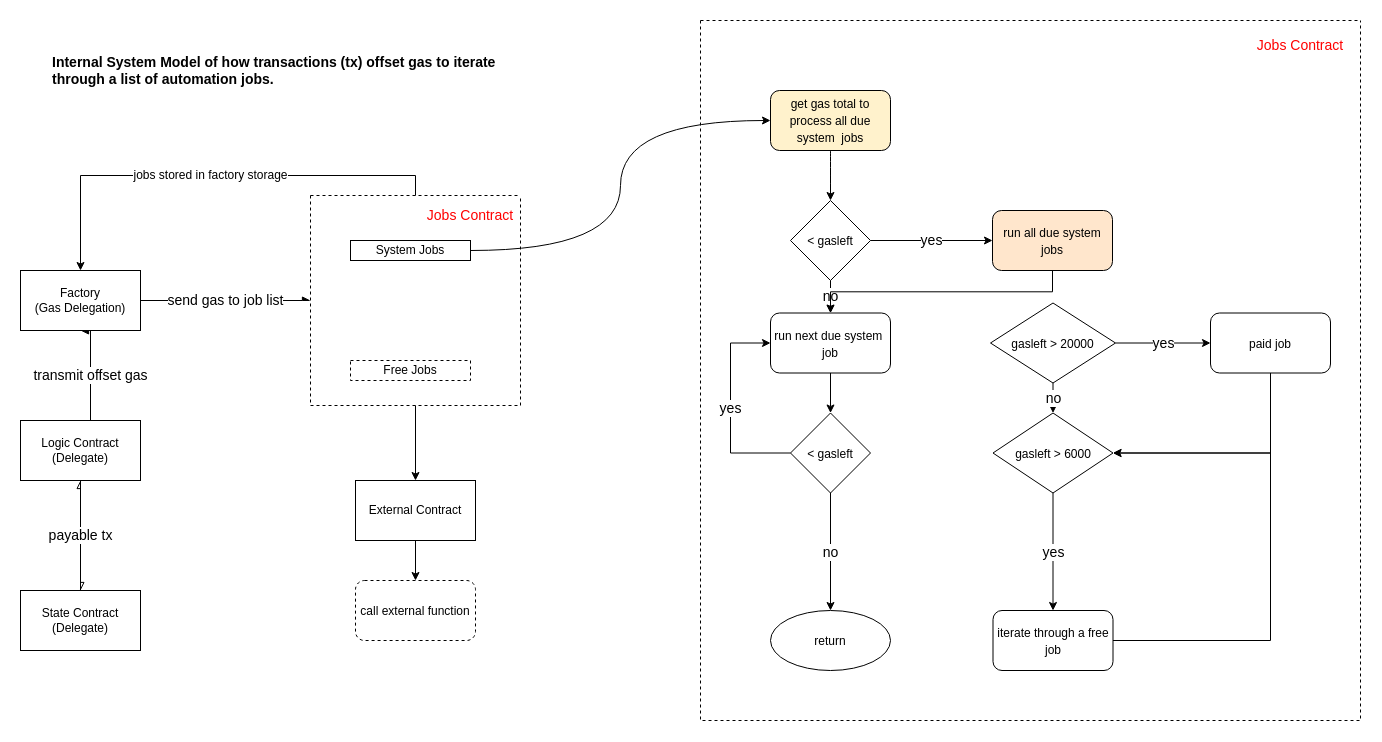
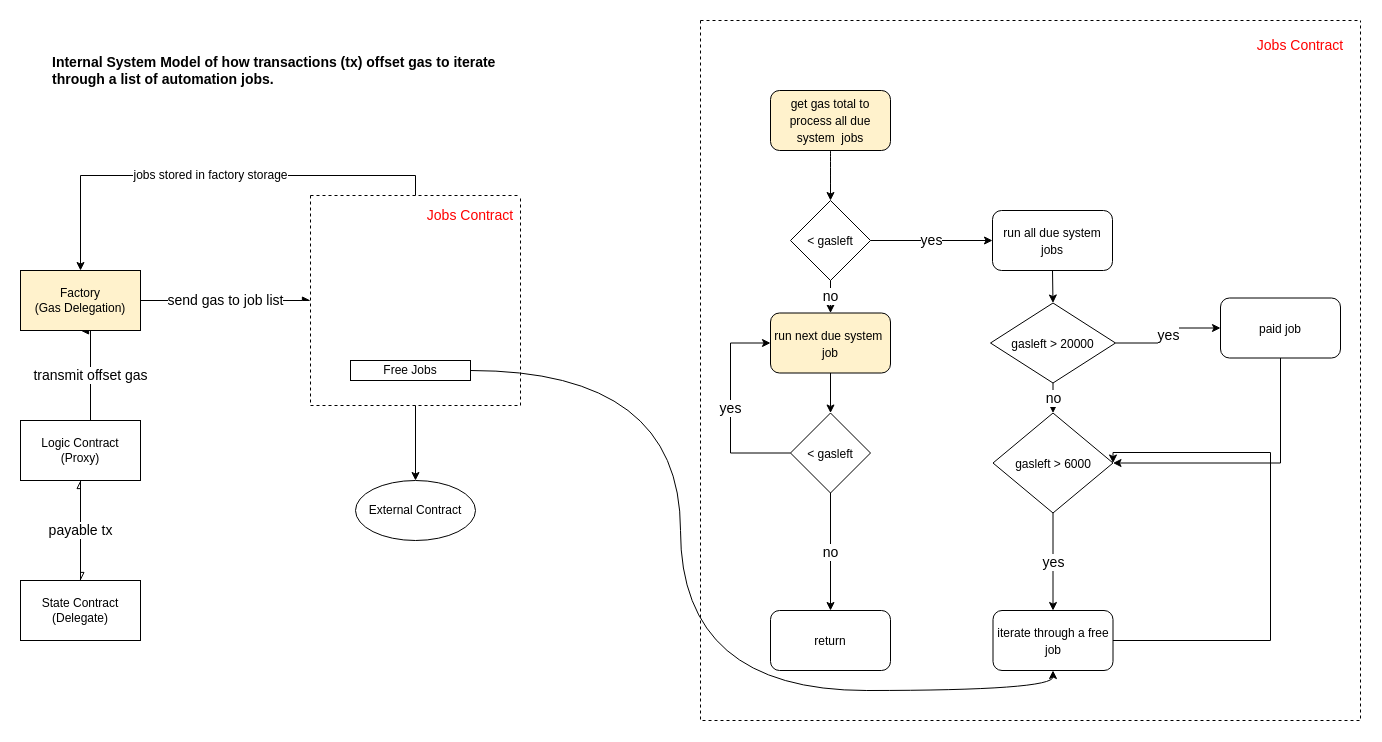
(620, 189) -> none
(1053, 241) -> (1053, 241)
(411, 251) -> none
(944, 292) -> (1053, 293)
(81, 301) -> (81, 301)
(831, 343) -> (831, 343)
(1271, 343) -> (1281, 328)
(411, 371) -> (411, 371)
(81, 451) -> (81, 451)
(1053, 453) -> (1053, 463)
(416, 511) -> (416, 511)
(416, 557) -> none
(416, 611) -> none
none -> (697, 612)
(81, 621) -> (81, 611)
(831, 641) -> (831, 641)
